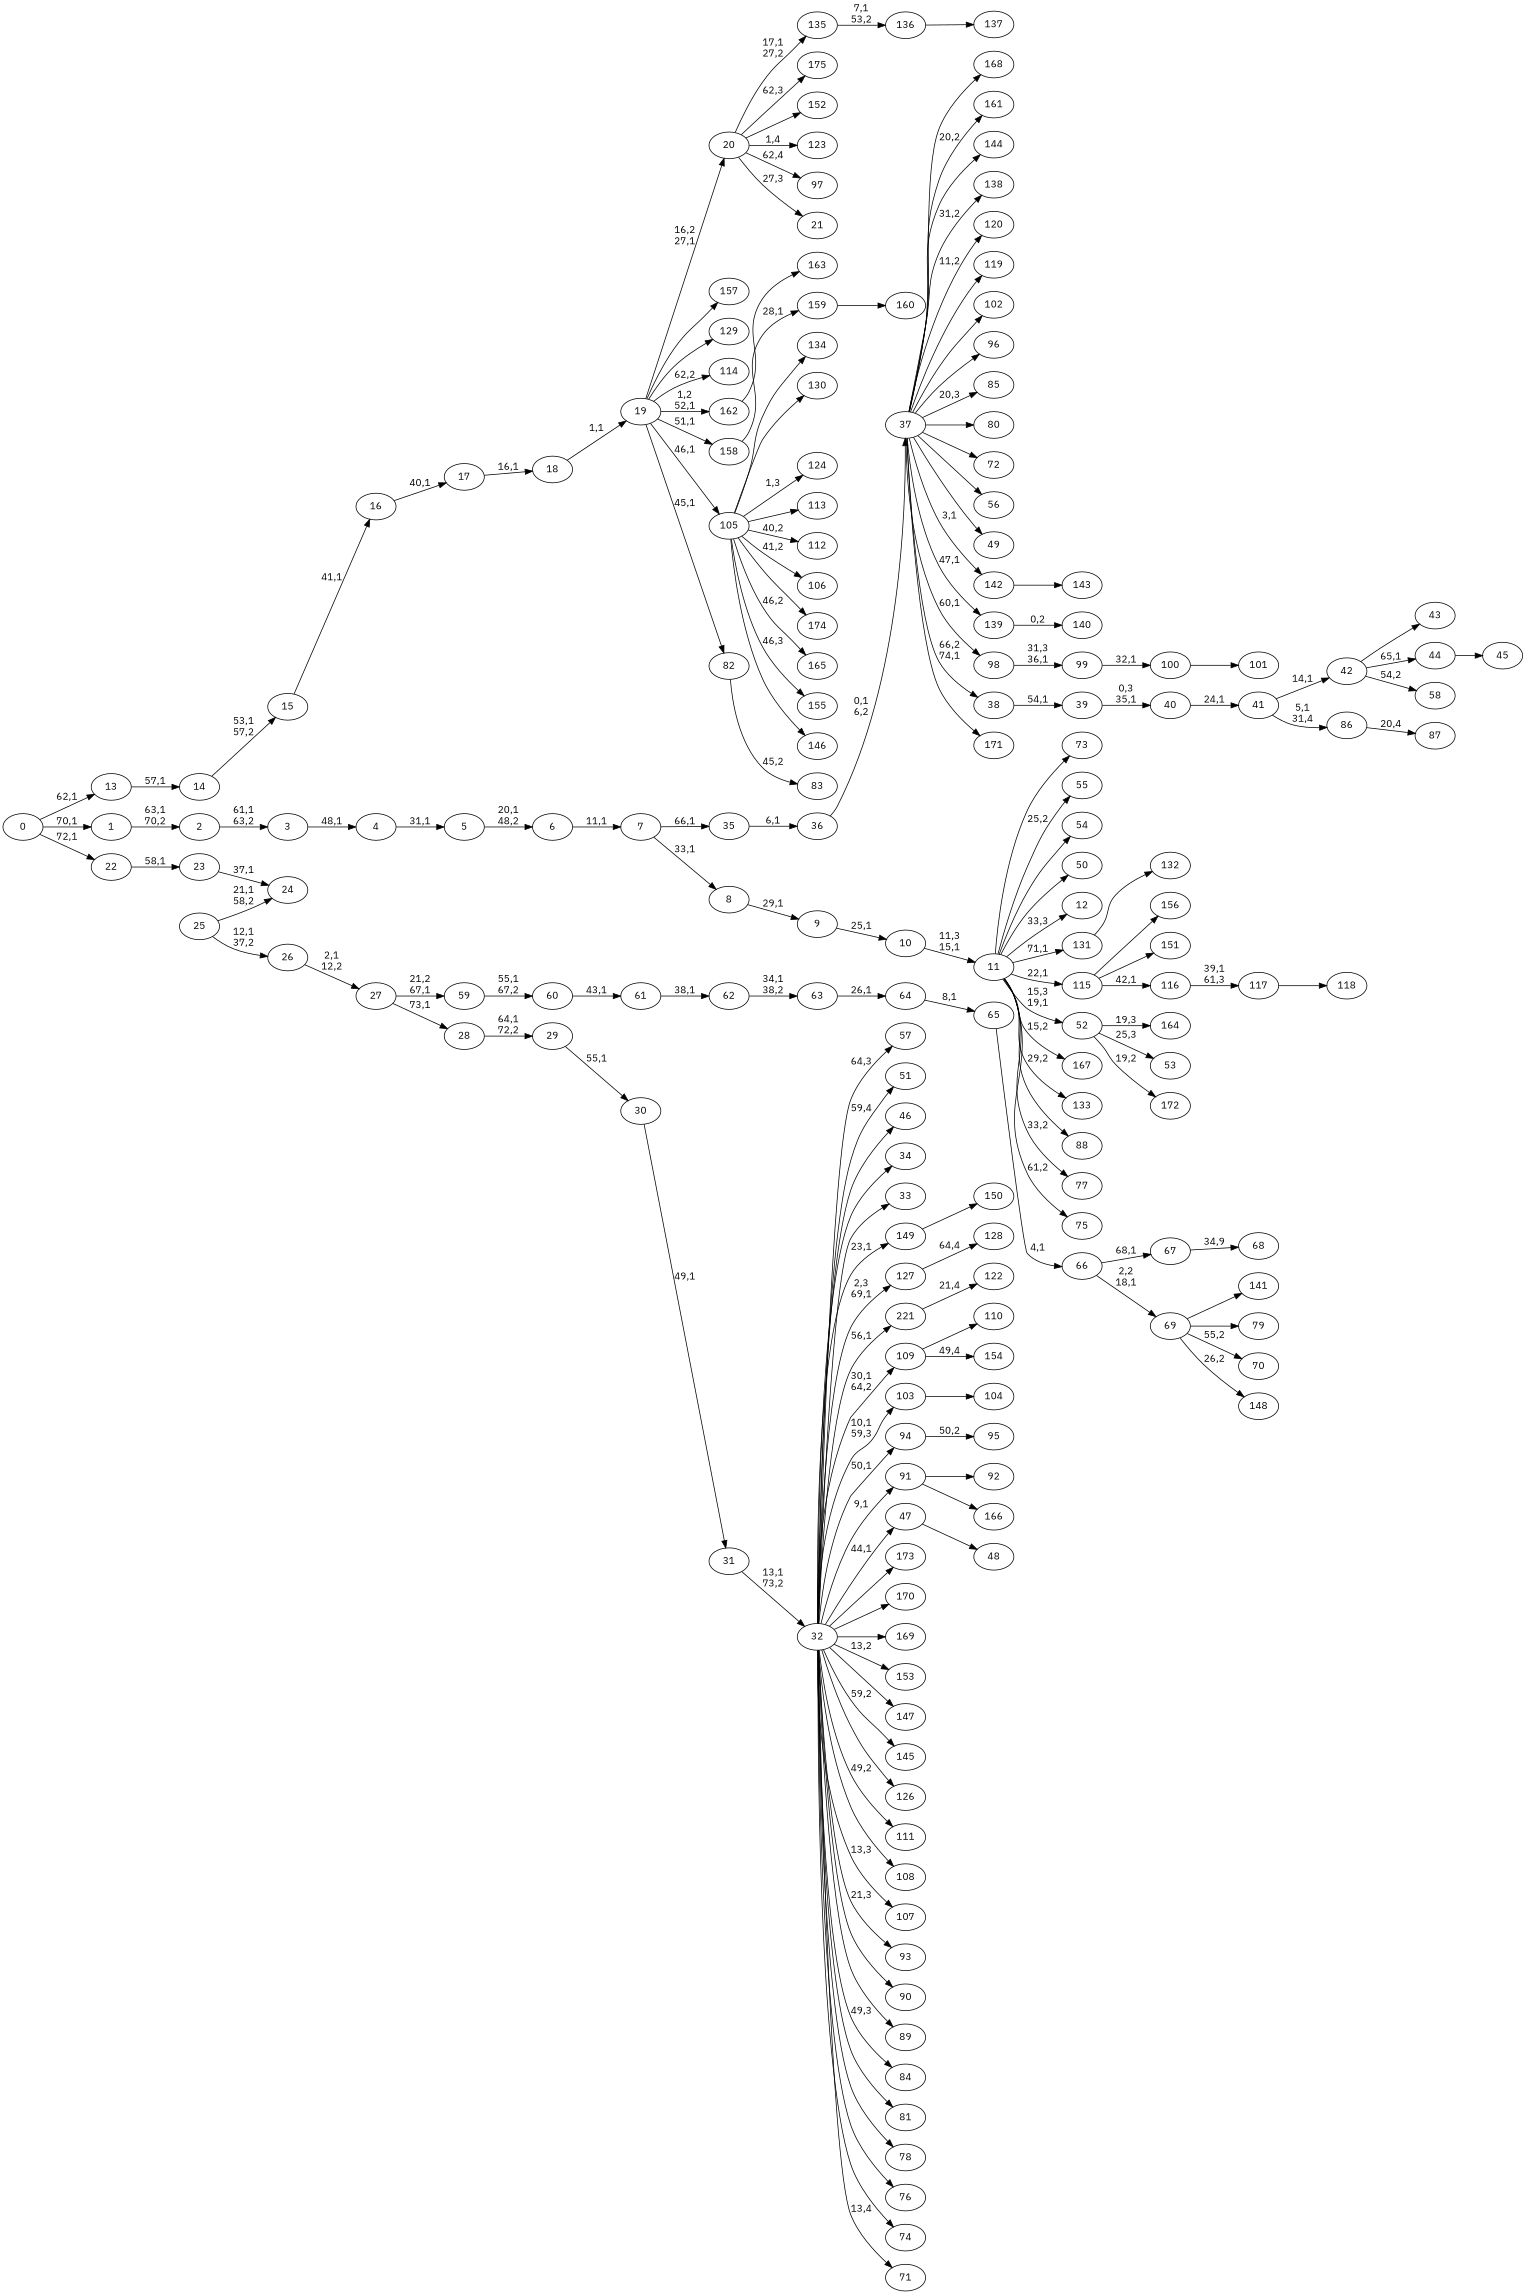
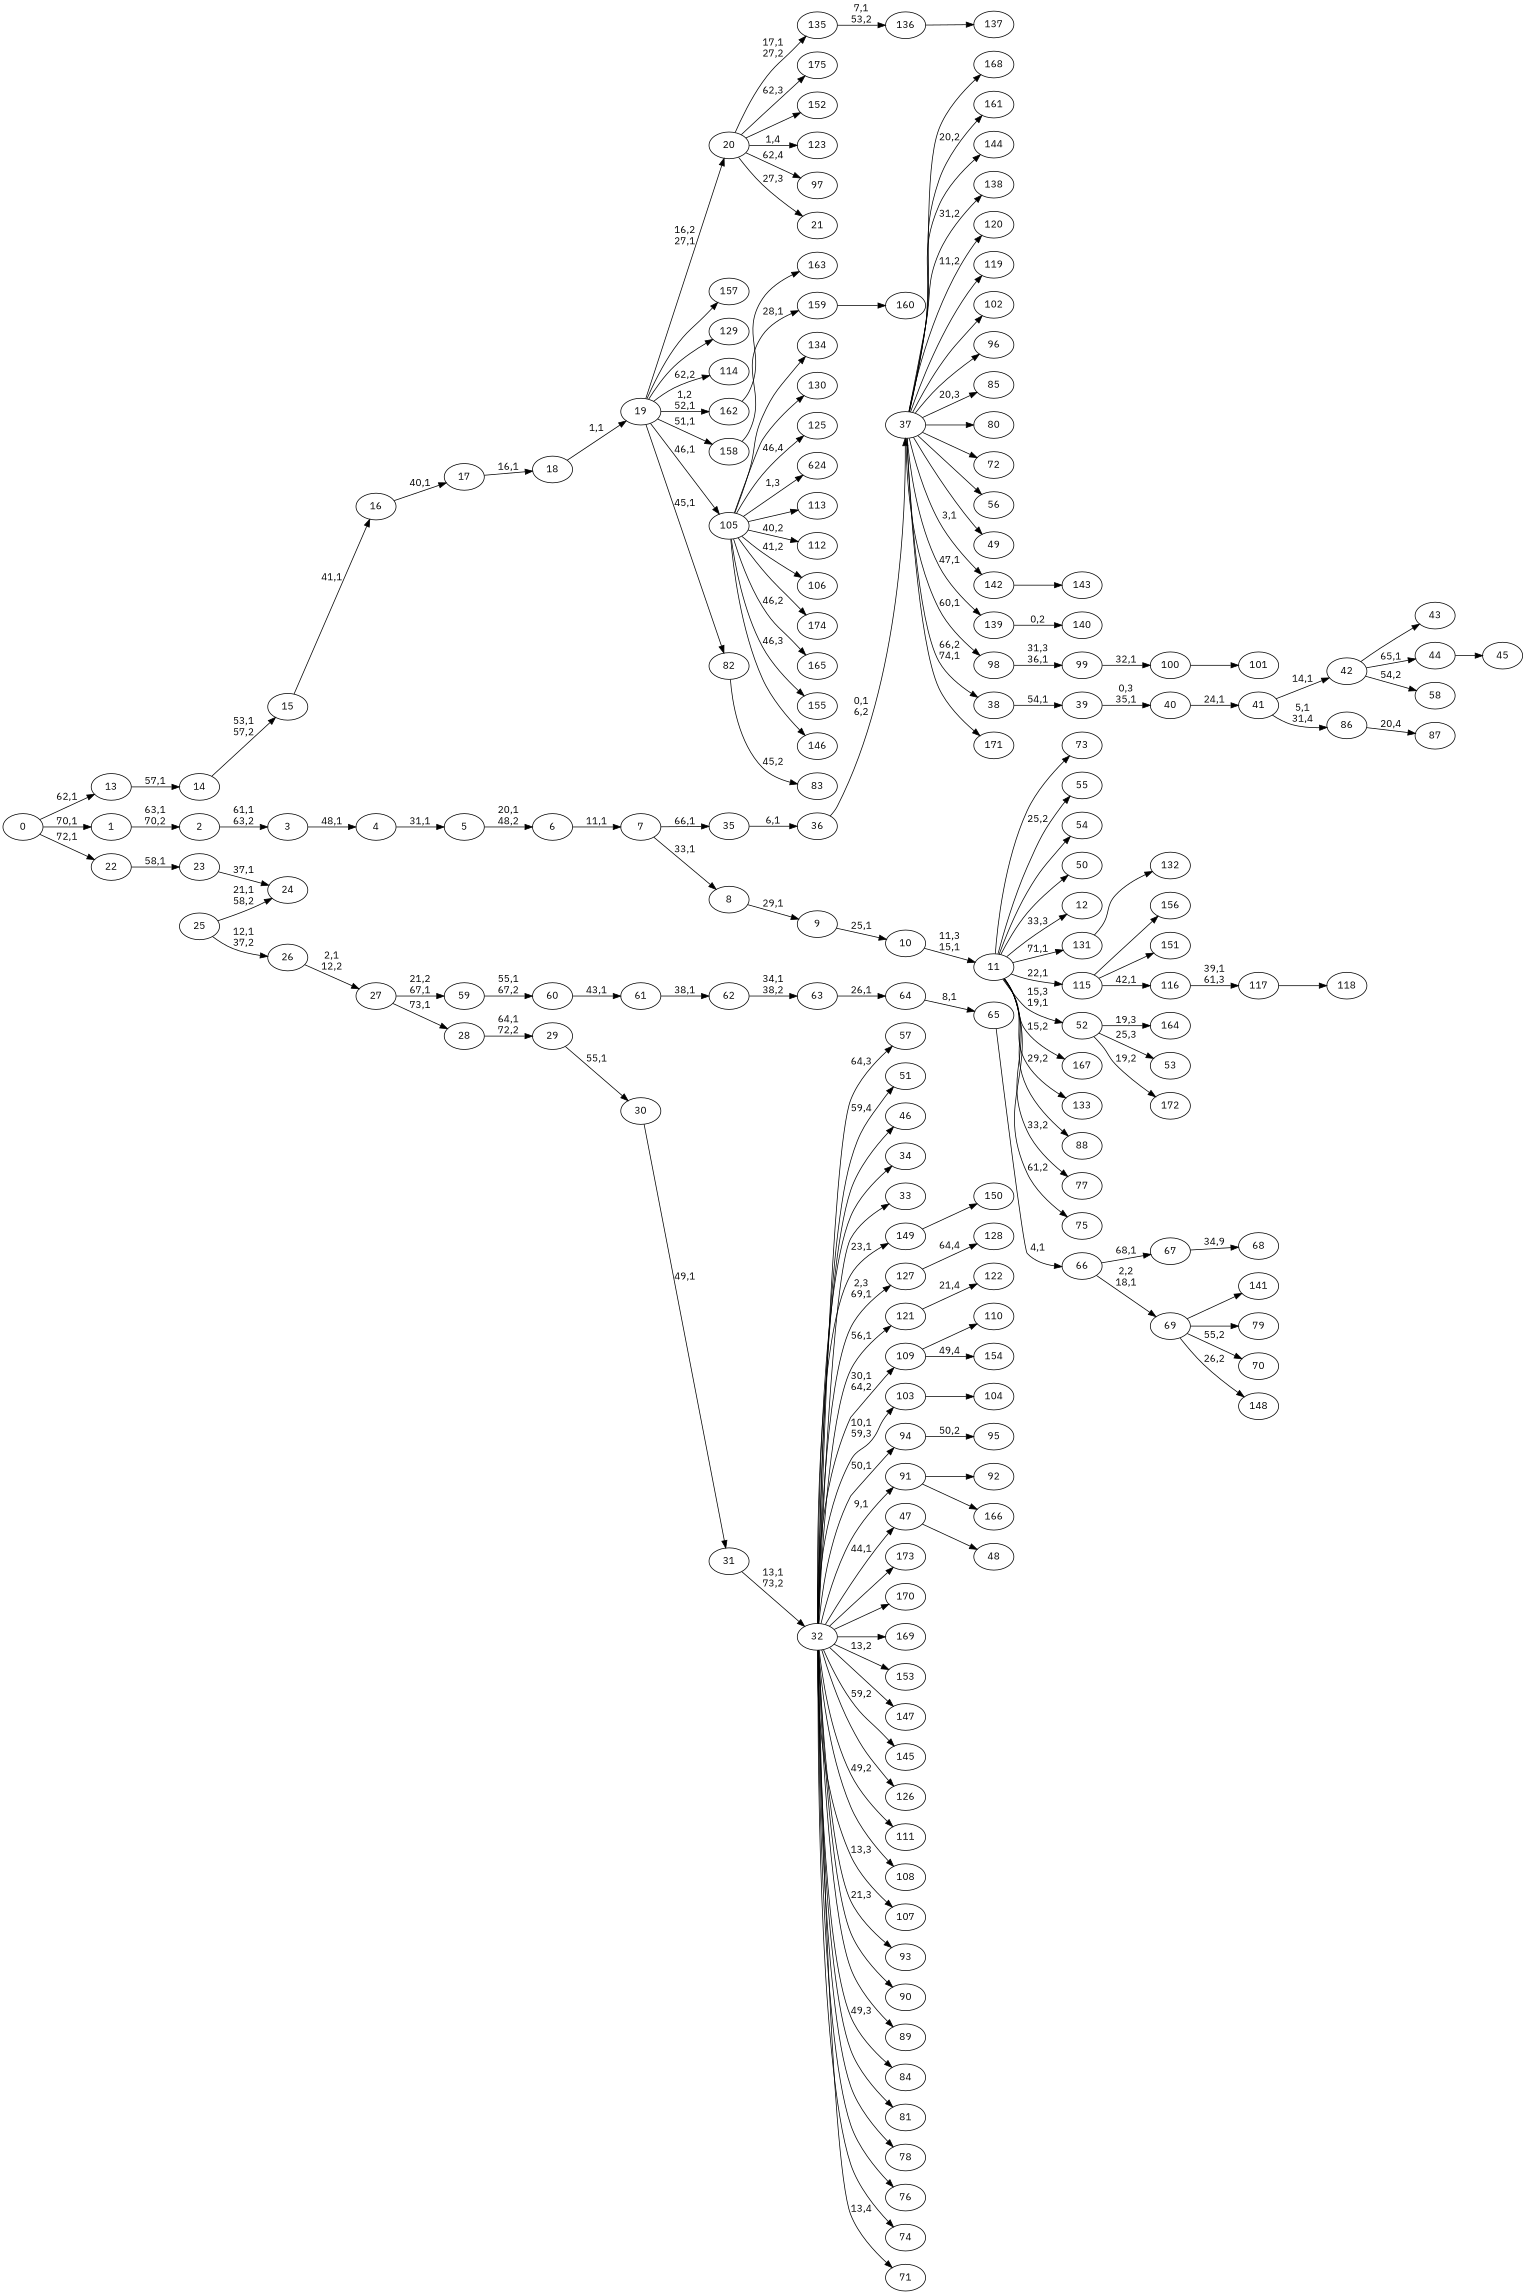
none -> (817, 426)
(817, 466) -> (817, 466)
(906, 1316) -> (906, 1316)
